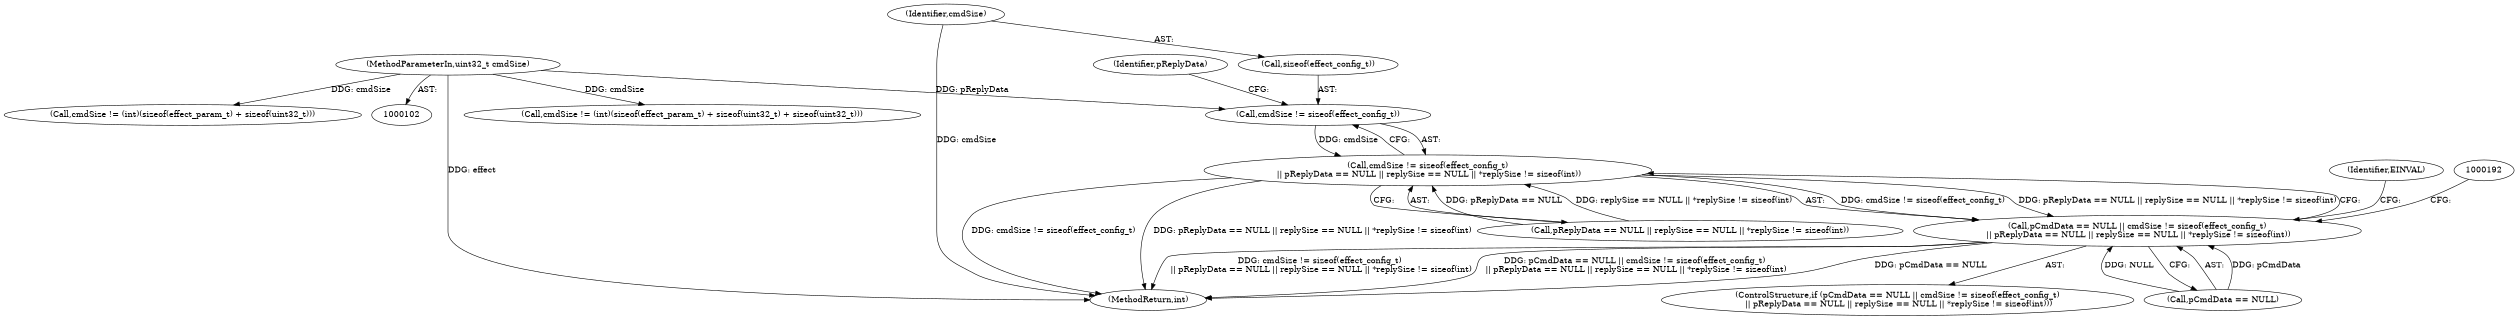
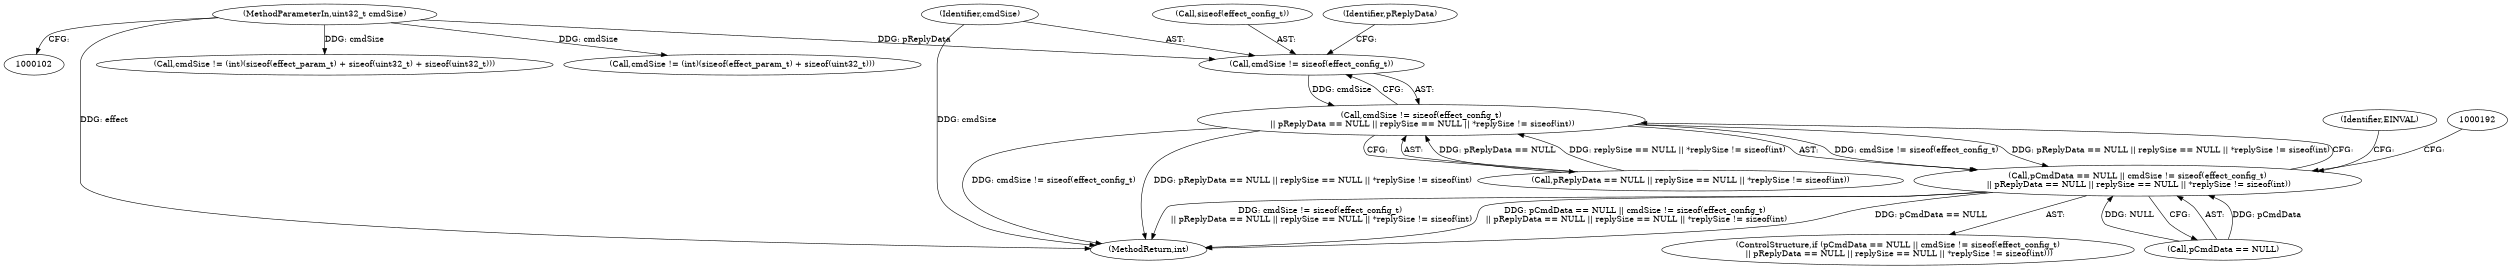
(1125, 39) -> (1136, 38)
(429, 90) -> (60, 40)
